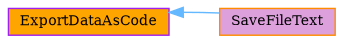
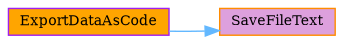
(201, 12) -> (187, 31)
